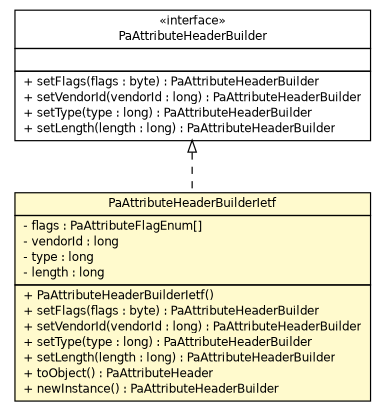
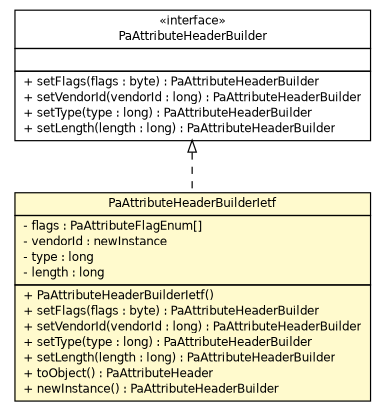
(71, 242) -> (96, 242)
